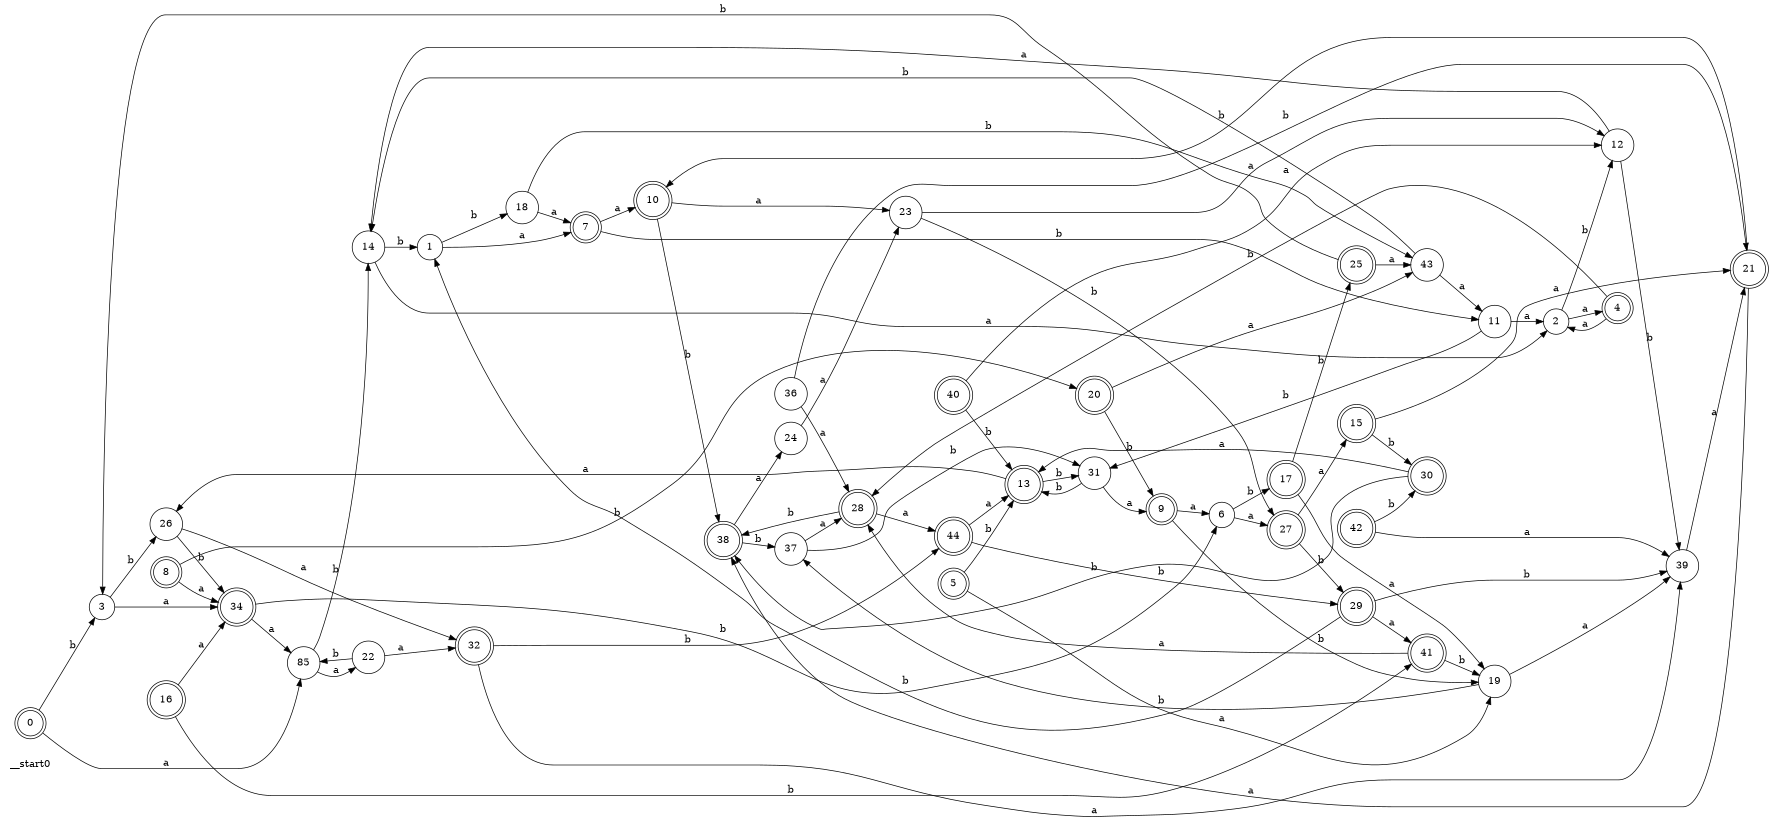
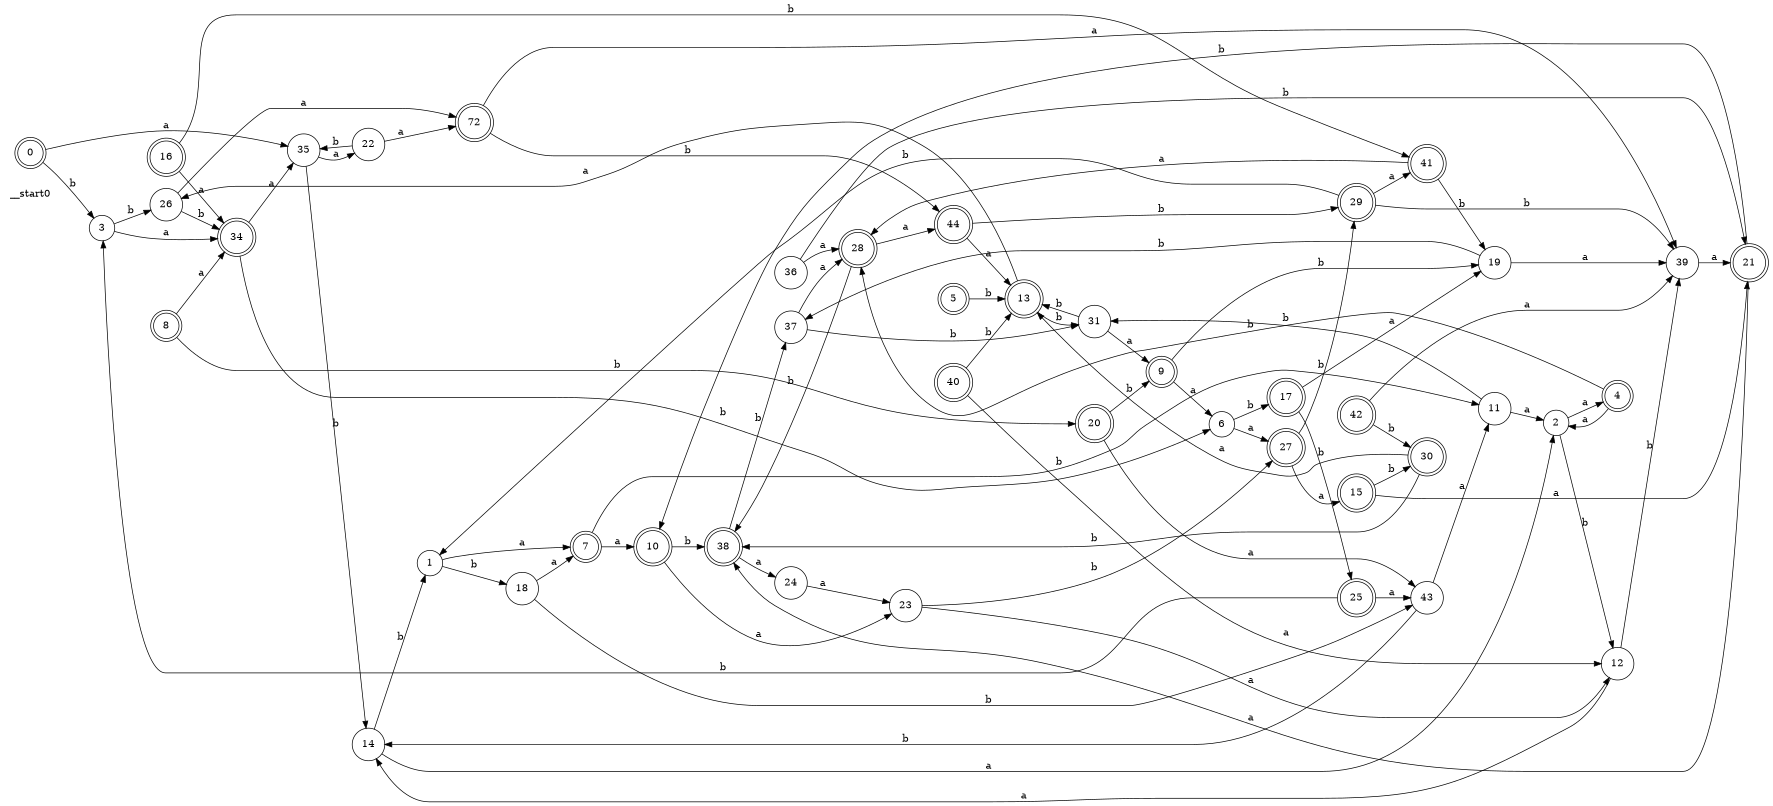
(474, 646) -> (474, 123)
(304, 663) -> (304, 150)
(1224, 728) -> none
